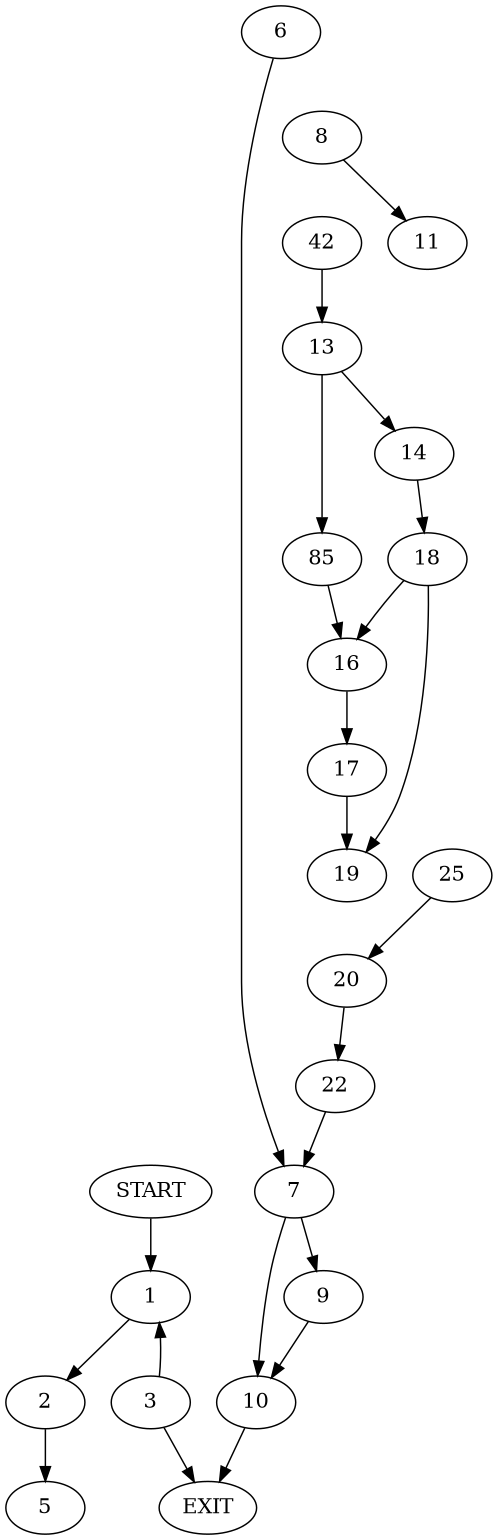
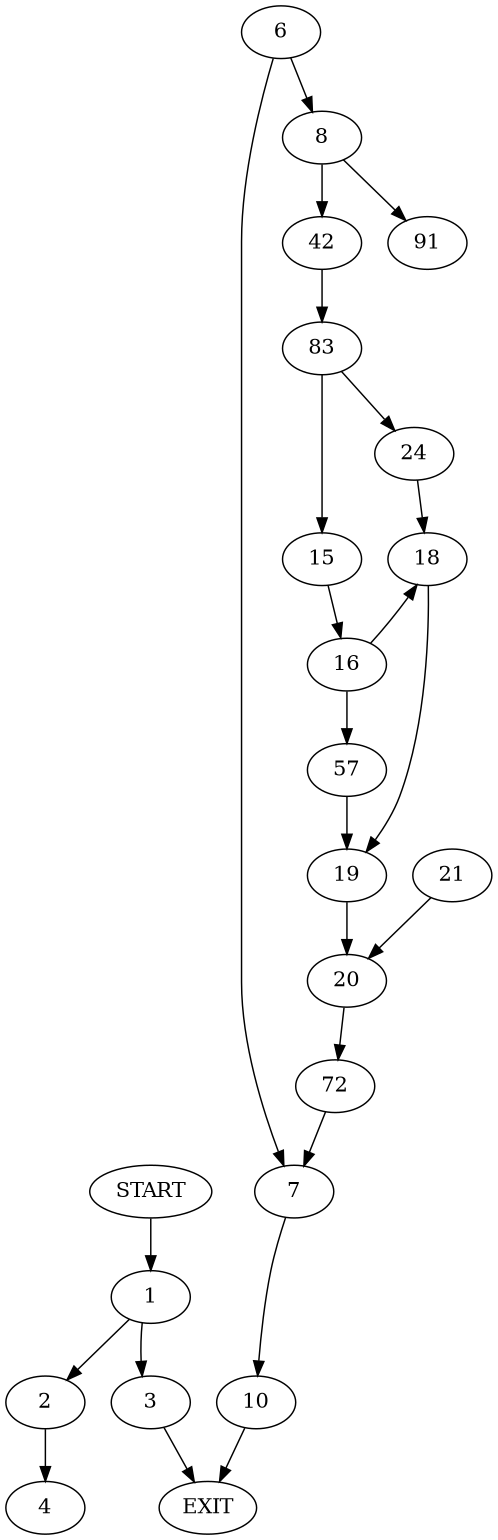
none -> (299, 78)
none -> (322, 183)
(427, 243) -> (427, 243)
(322, 348) -> (322, 348)
(414, 454) -> (414, 454)
(322, 559) -> (322, 559)
(384, 603) -> (390, 621)
(347, 770) -> (347, 770)
(452, 875) -> (452, 875)
none -> (347, 921)
(335, 1086) -> (335, 1086)
(324, 1297) -> none
(161, 1357) -> (141, 1342)
(45, 1508) -> (45, 1508)
